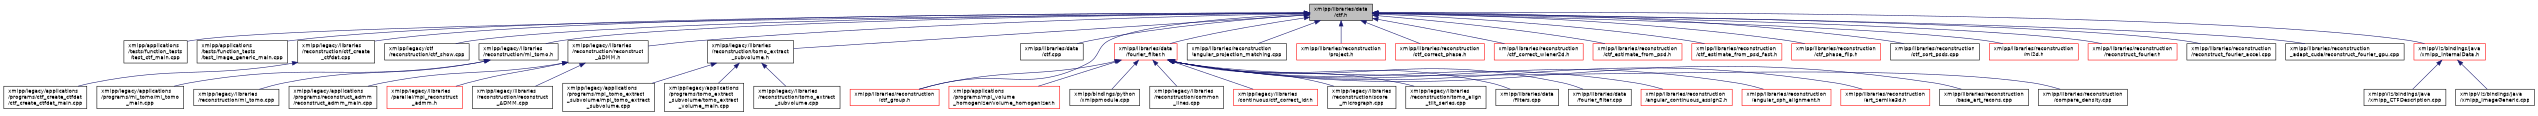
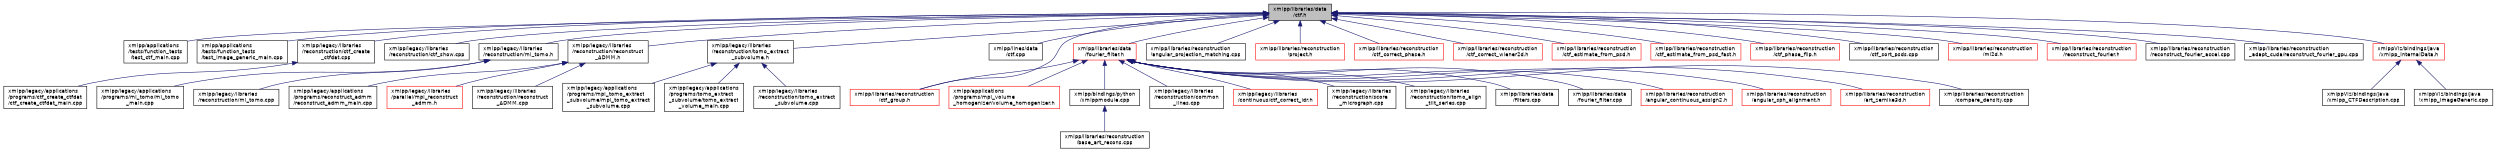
(427, 52) -> (427, 52)
(1052, 52) -> (1016, 52)
(1489, 79) -> (1105, 121)
